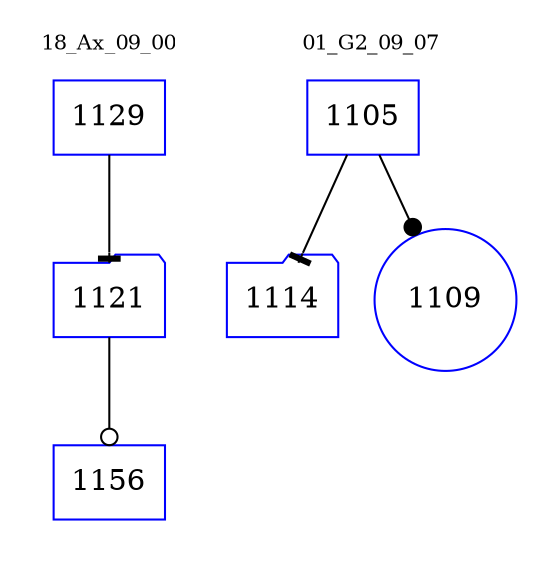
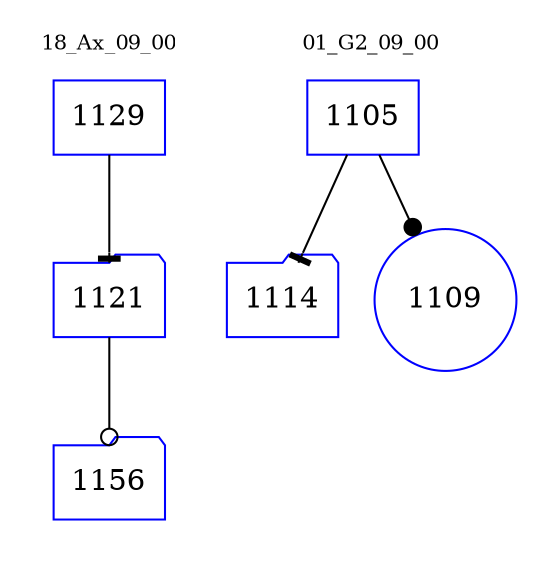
(371, 44) -> (371, 44)
(109, 482) -> (109, 482)
